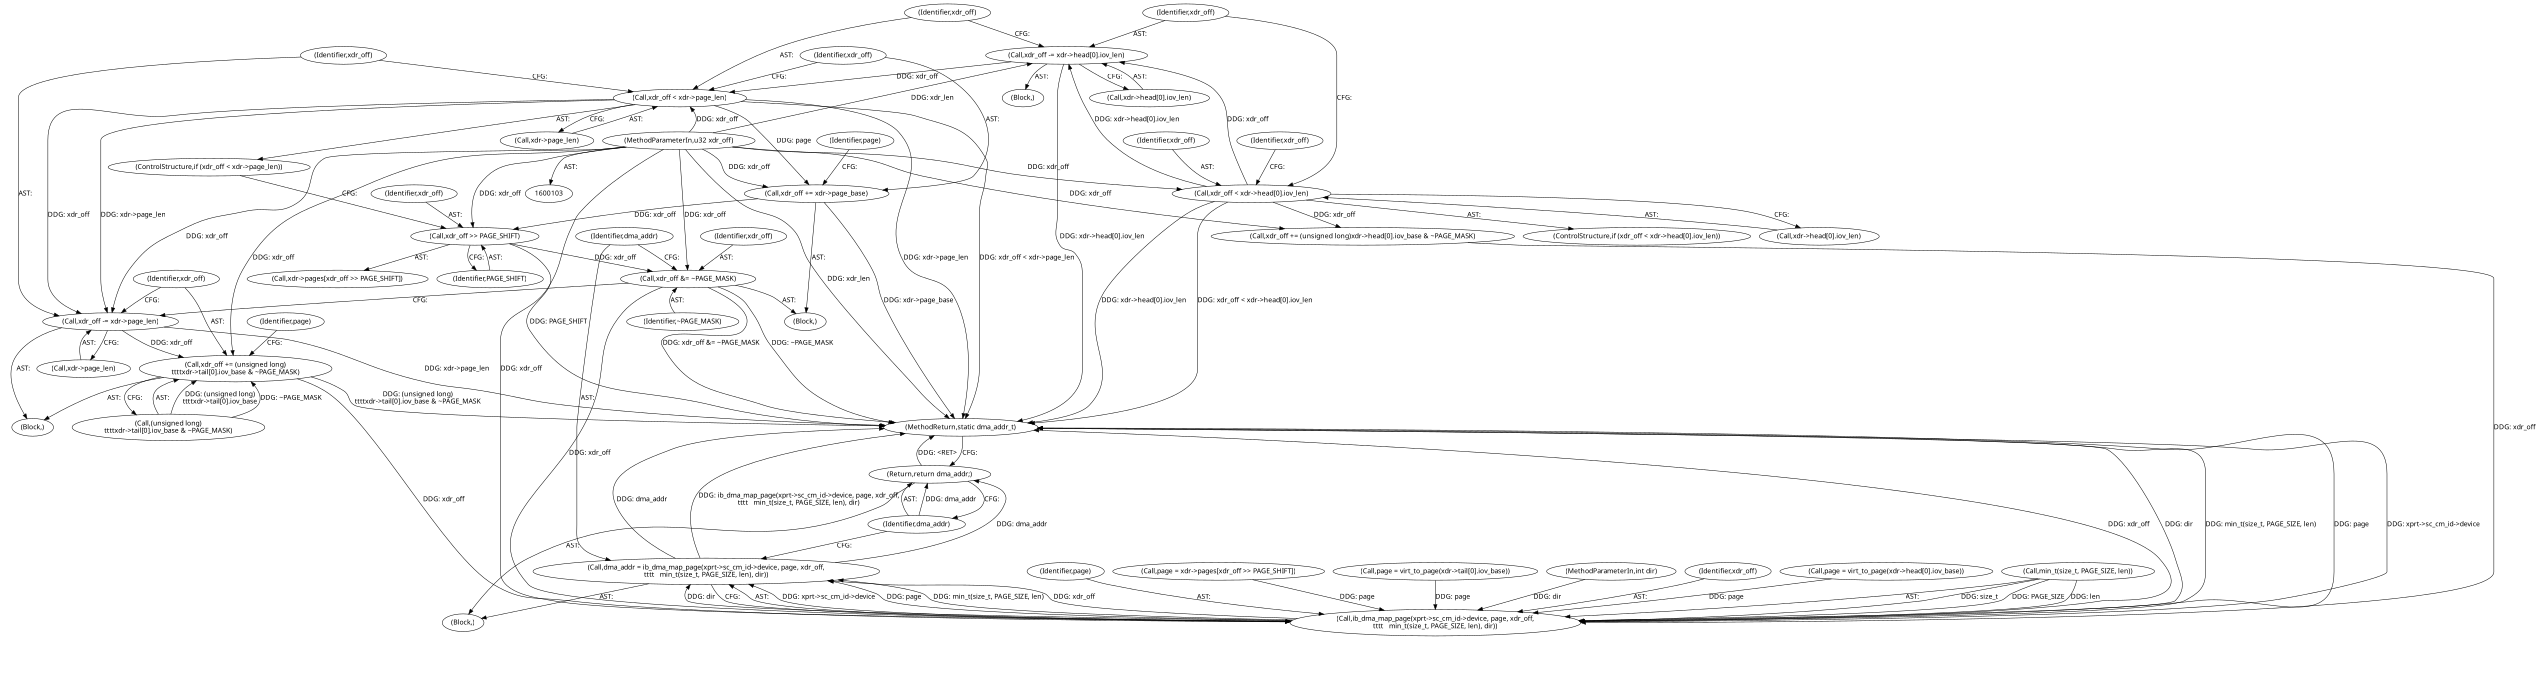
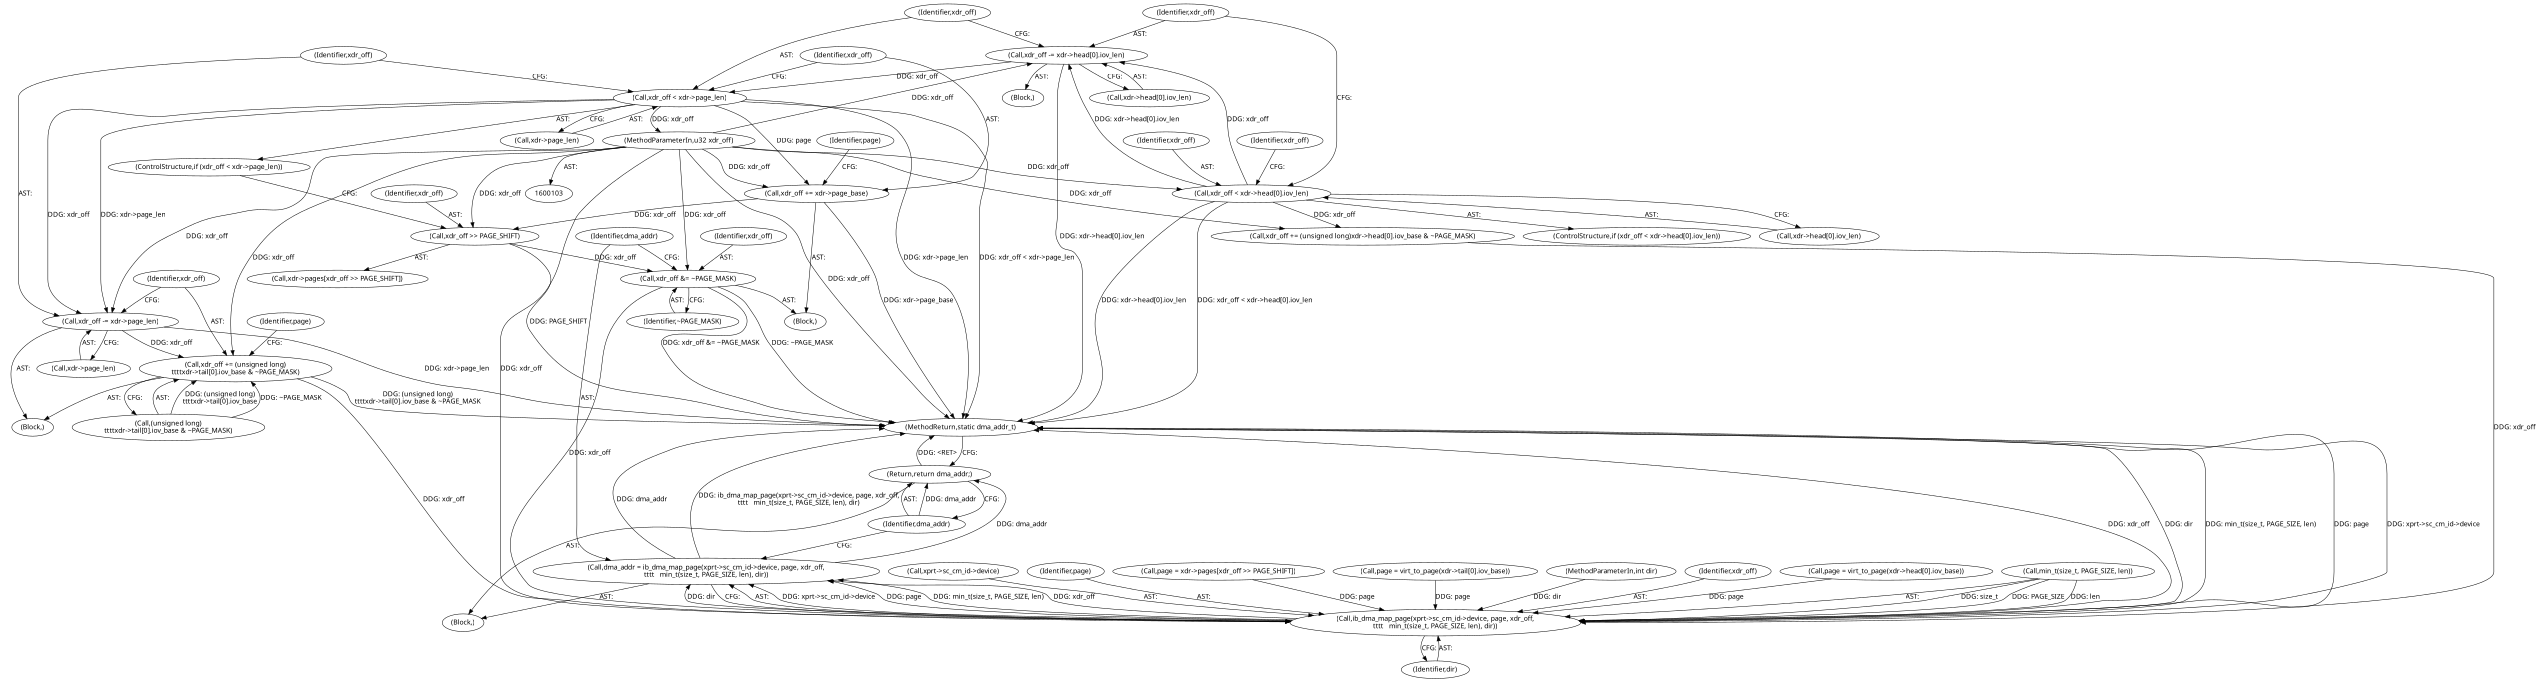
(933, 98) -> (933, 98)
(696, 122) -> (651, 117)
(490, 279) -> none
(849, 279) -> (849, 279)
(397, 298) -> (689, 298)
none -> (953, 571)
none -> (1435, 670)
